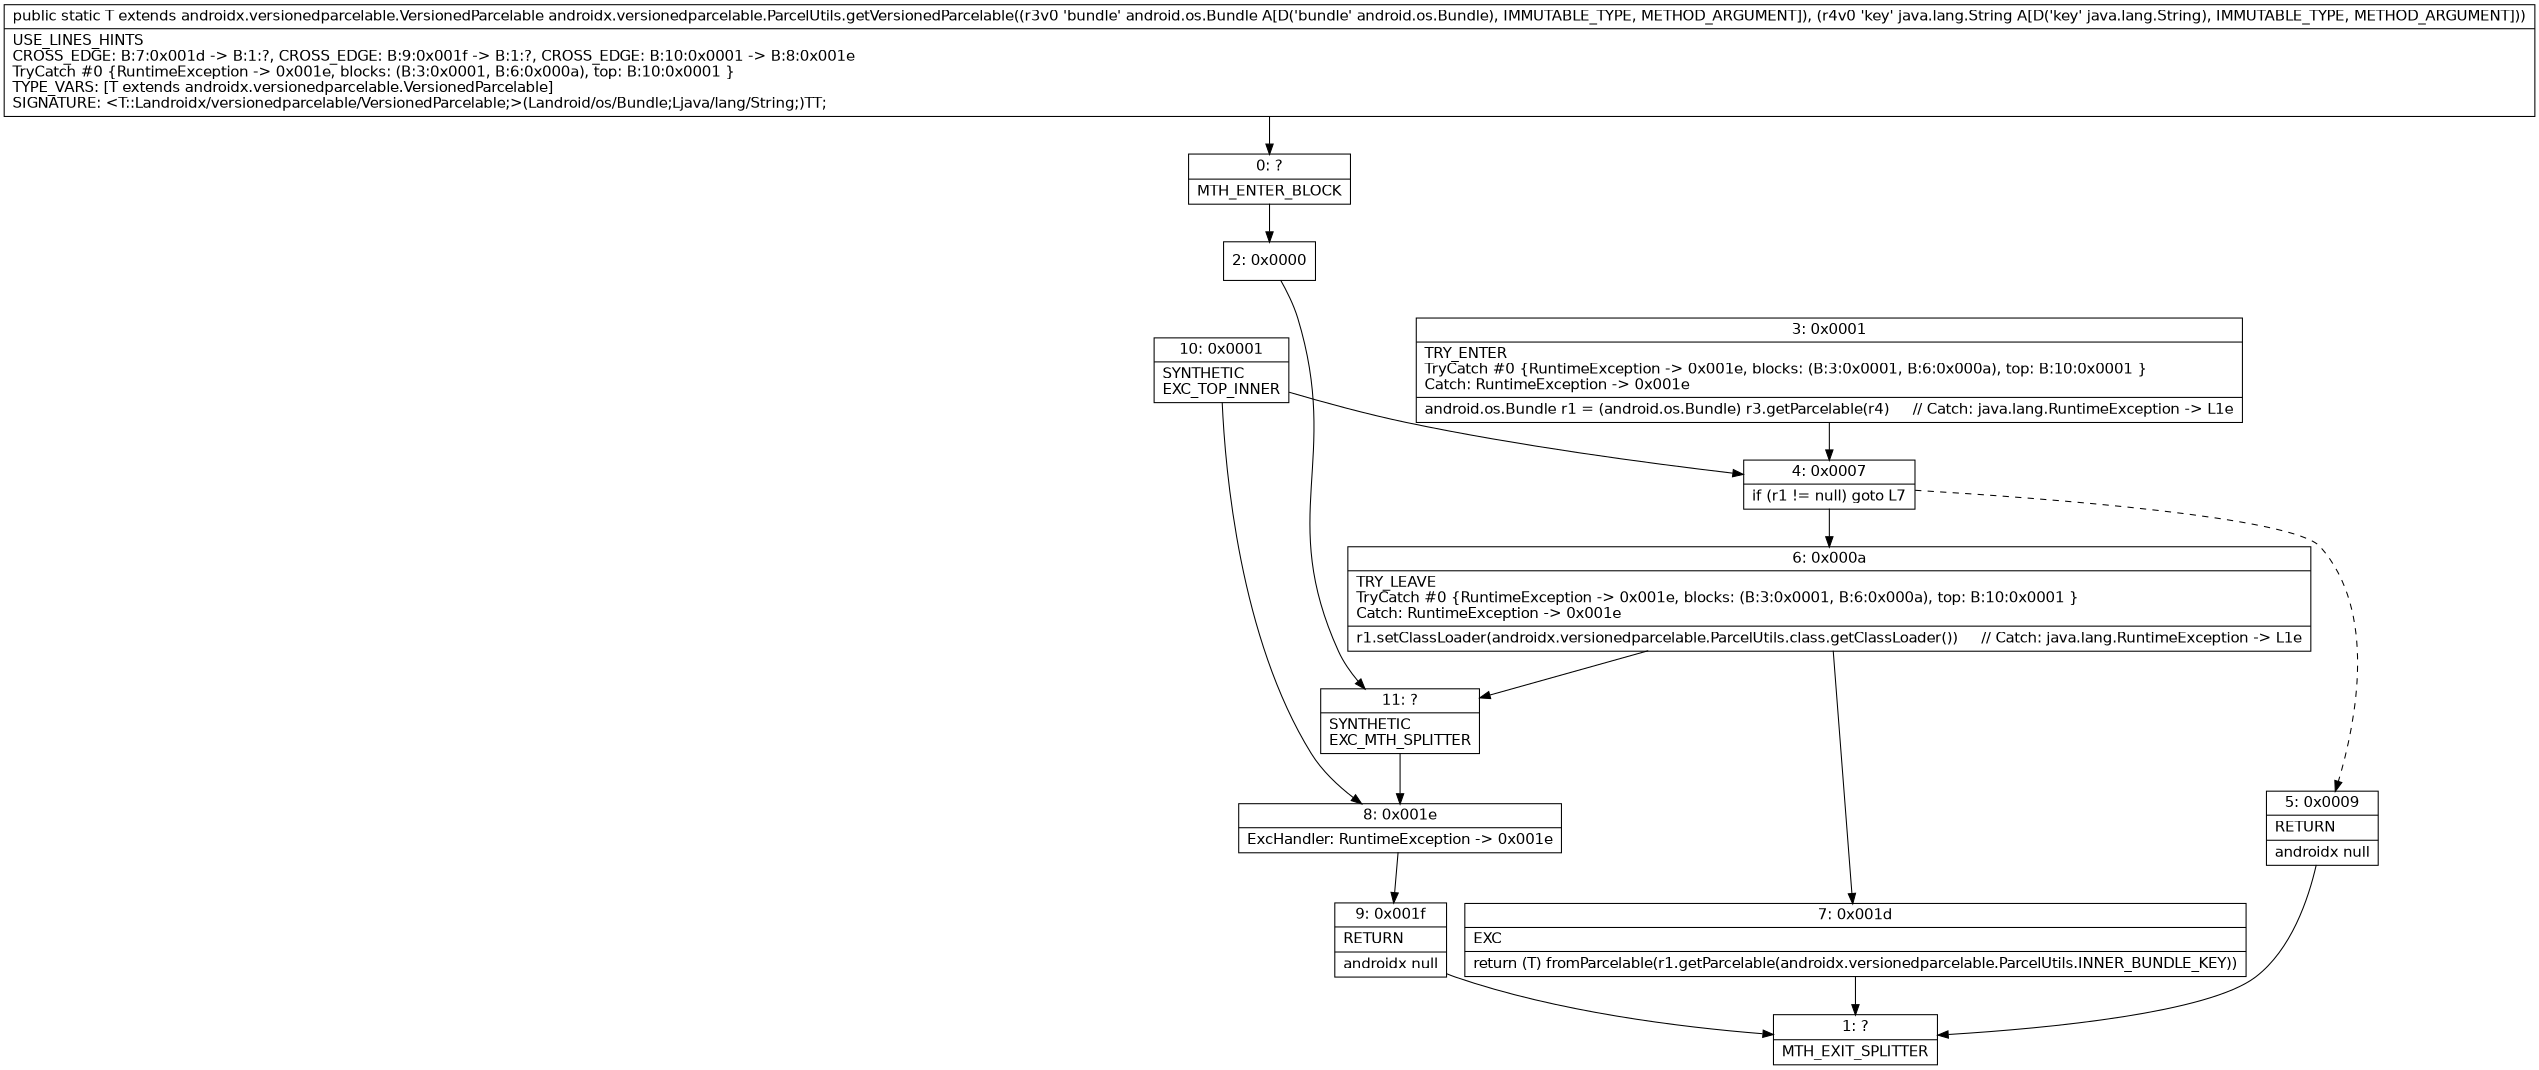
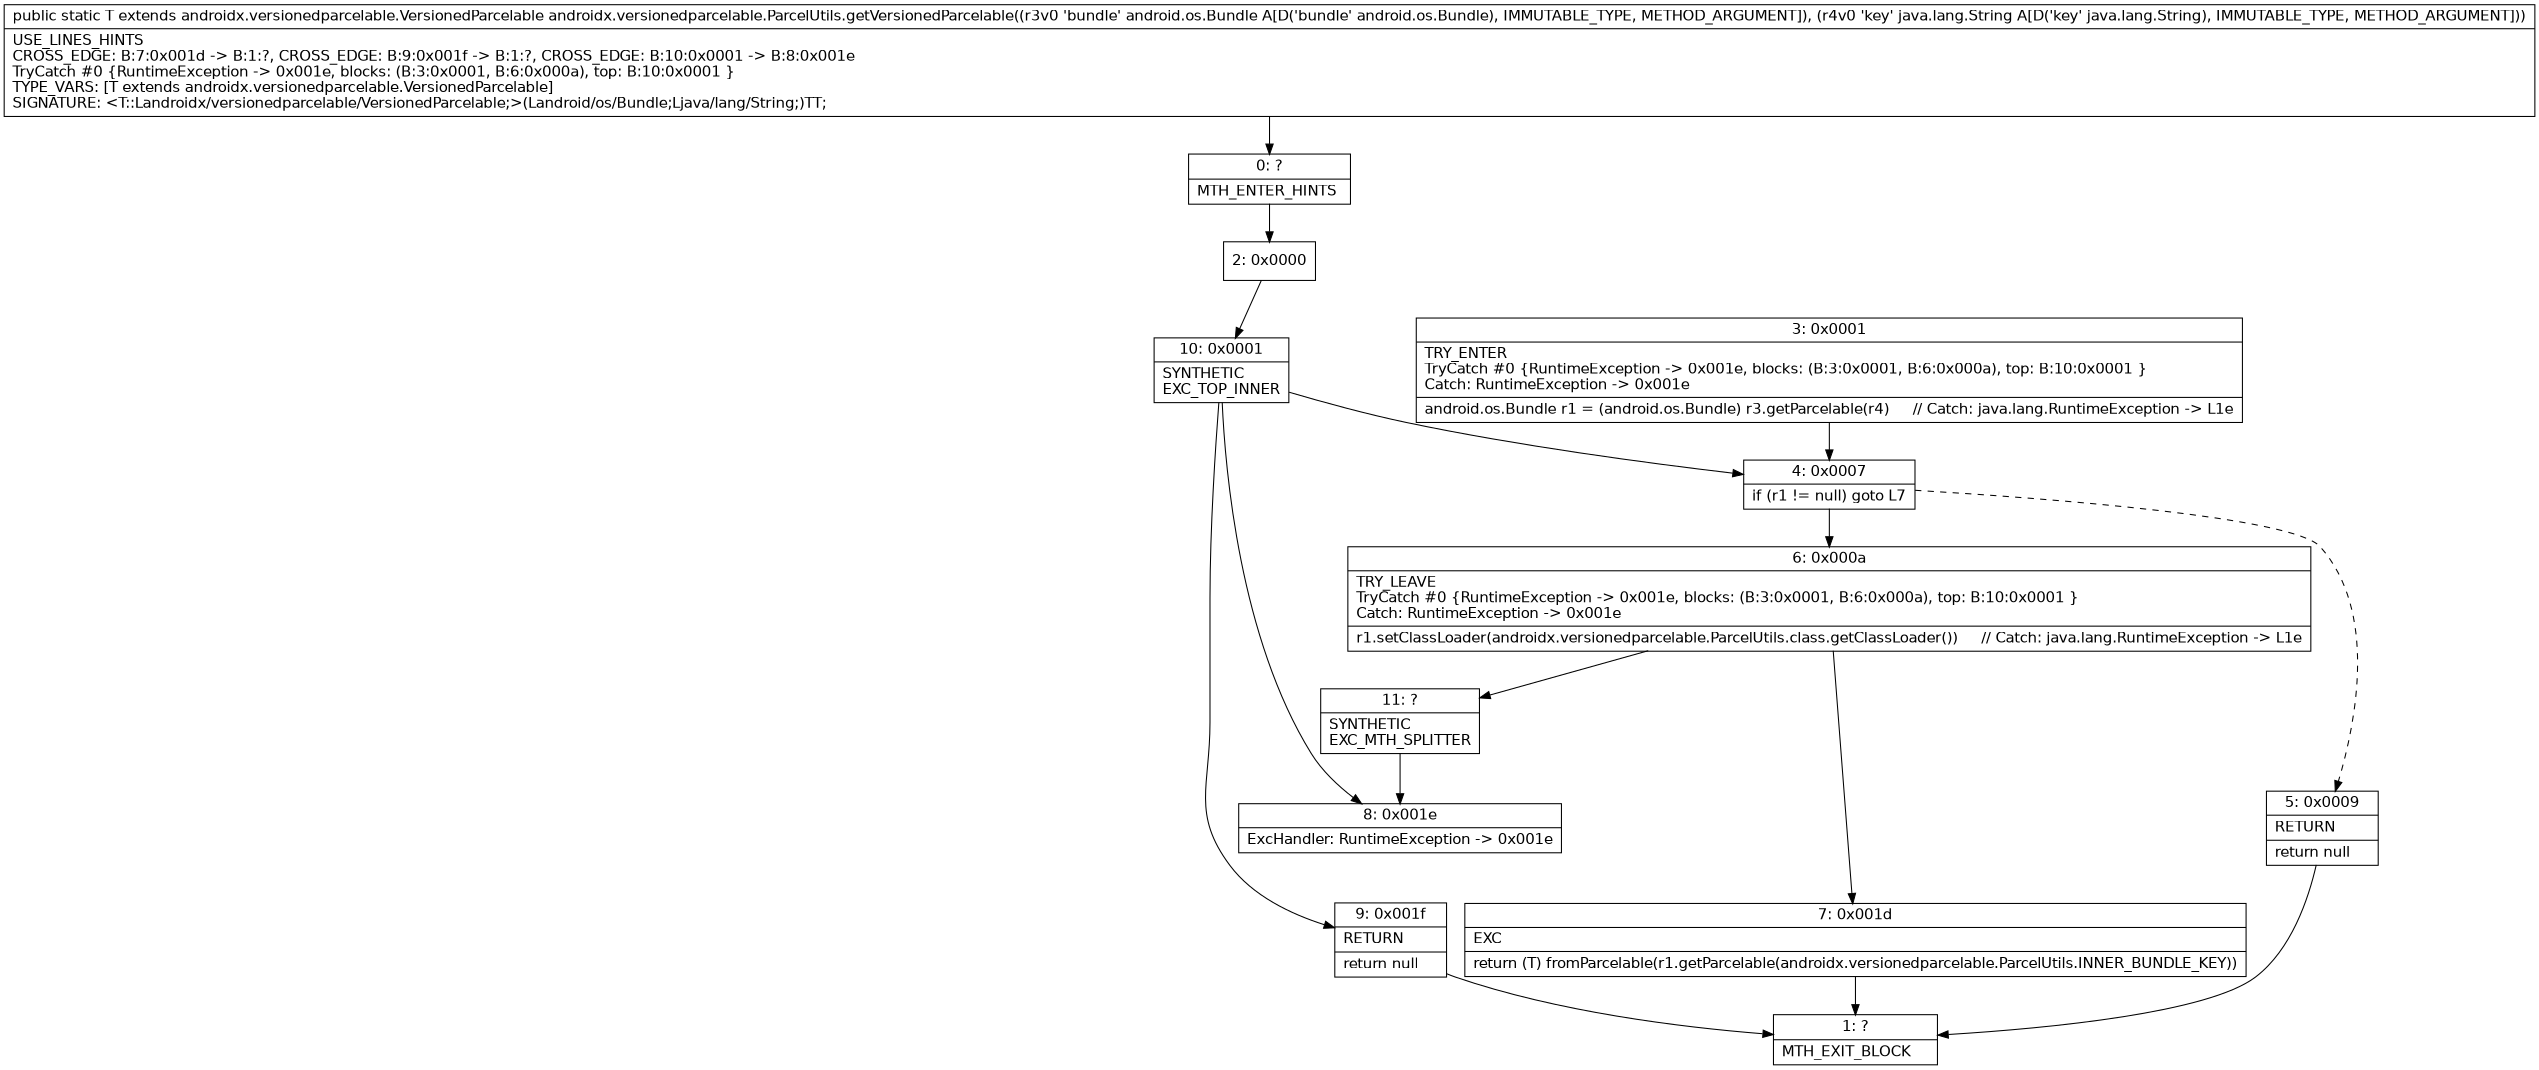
(1270, 191) -> (1267, 191)
(1311, 483) -> (1250, 305)
(2322, 852) -> (2313, 852)
(1396, 872) -> (1210, 693)
(1391, 964) -> (1381, 964)
(1855, 1052) -> (1847, 1052)
